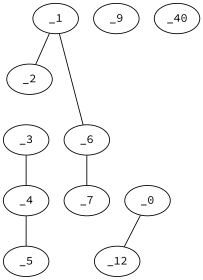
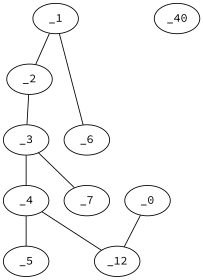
(116, 19) -> none
none -> (28, 110)
(87, 170) -> (56, 170)
none -> (72, 231)
